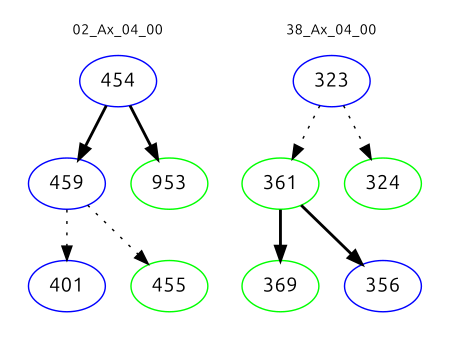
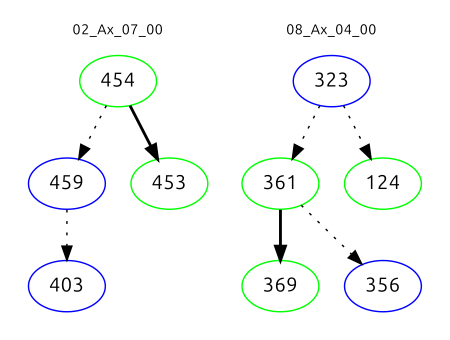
(118, 31) -> (118, 31)
(332, 31) -> (332, 31)
(118, 81) -> (118, 81)
(96, 126) -> (96, 126)
(169, 184) -> (169, 184)
(383, 184) -> (383, 184)
(326, 230) -> (326, 230)
(67, 286) -> (67, 286)
(169, 286) -> none
